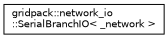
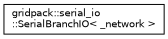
(84, 19) -> (84, 19)
